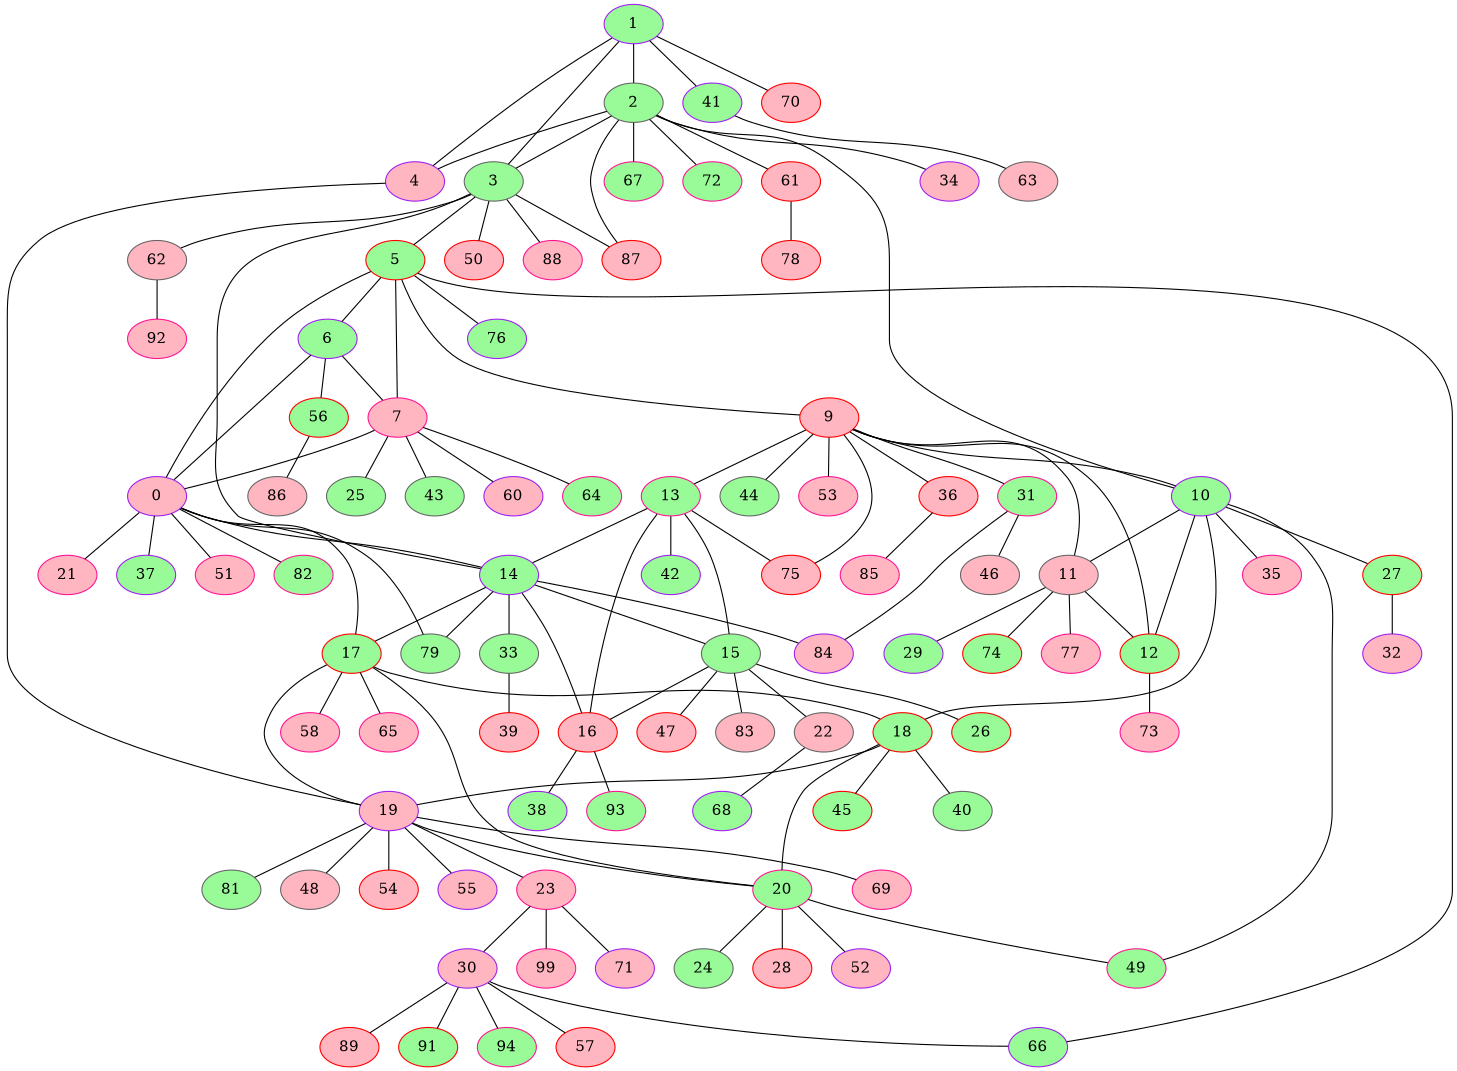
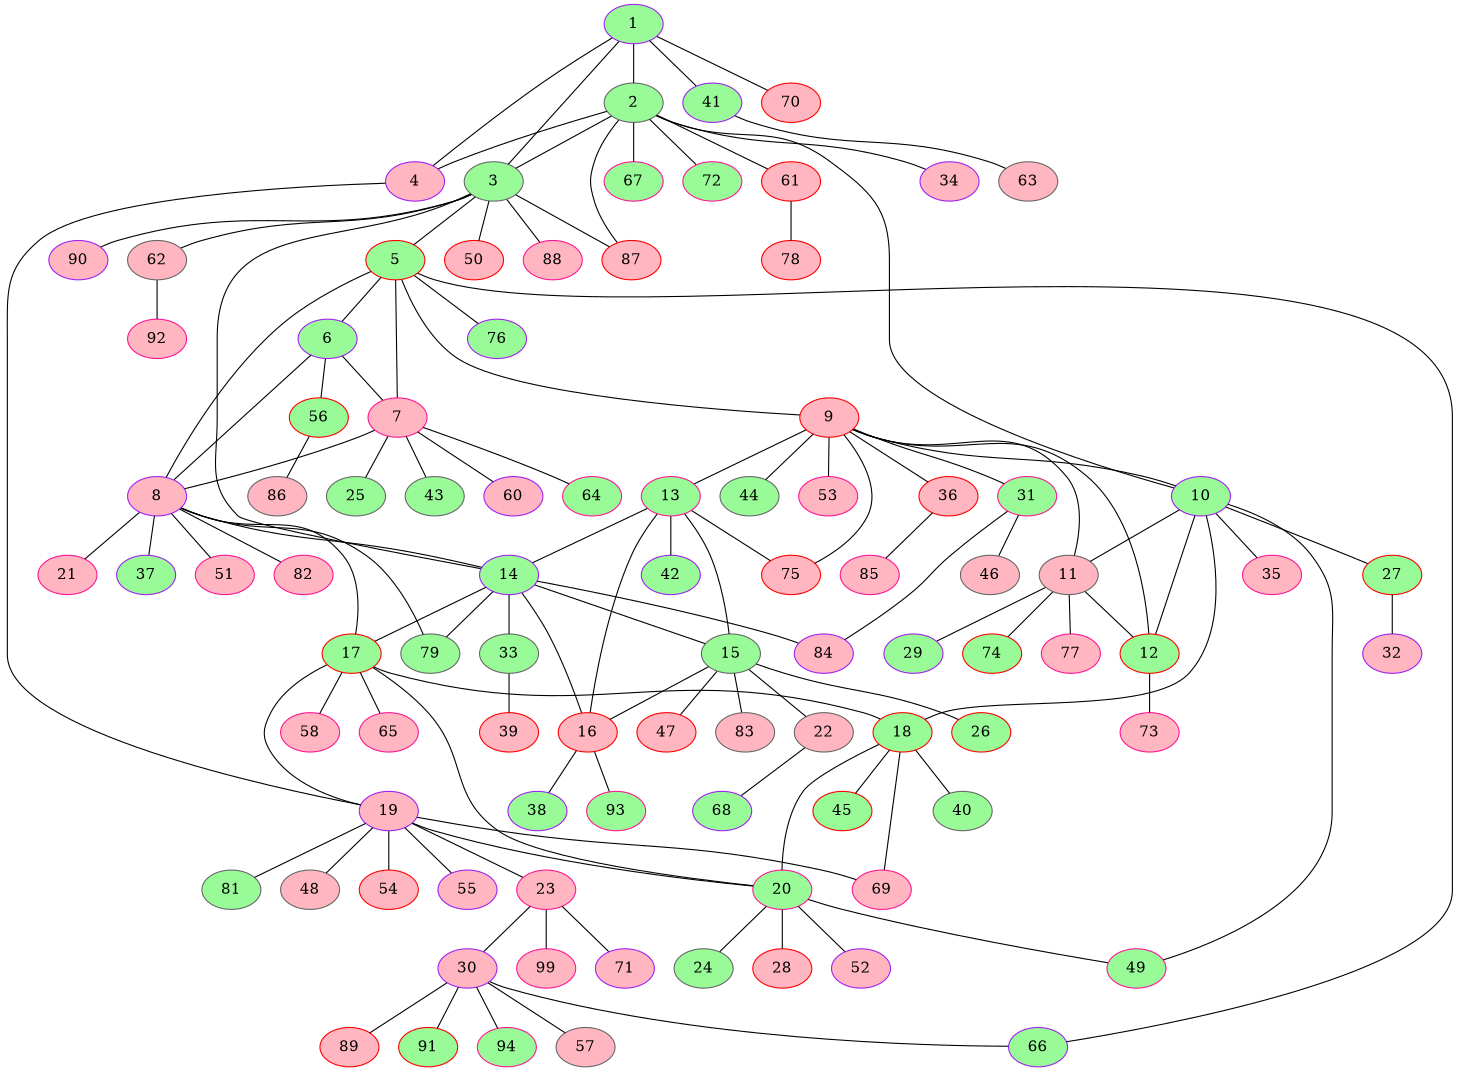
none -> (78, 260)
(157, 496) -> (157, 496)
(304, 575) -> (304, 575)
(650, 781) -> (892, 811)
(586, 1047) -> (586, 1047)
